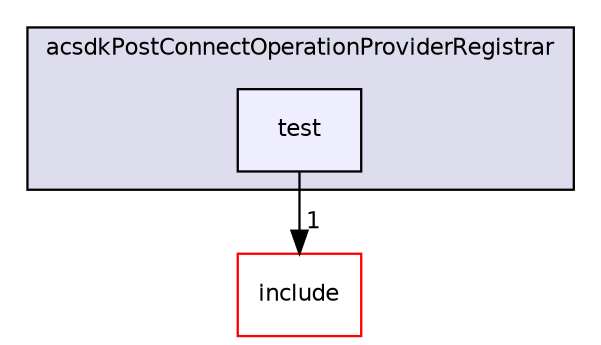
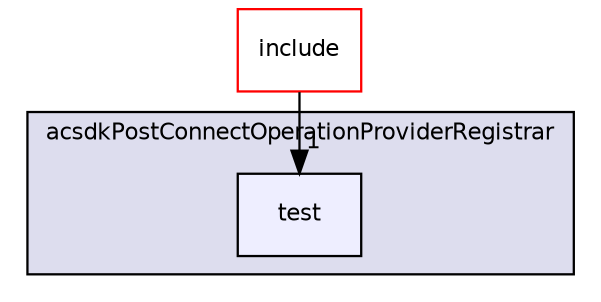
(299, 204) -> (299, 126)
